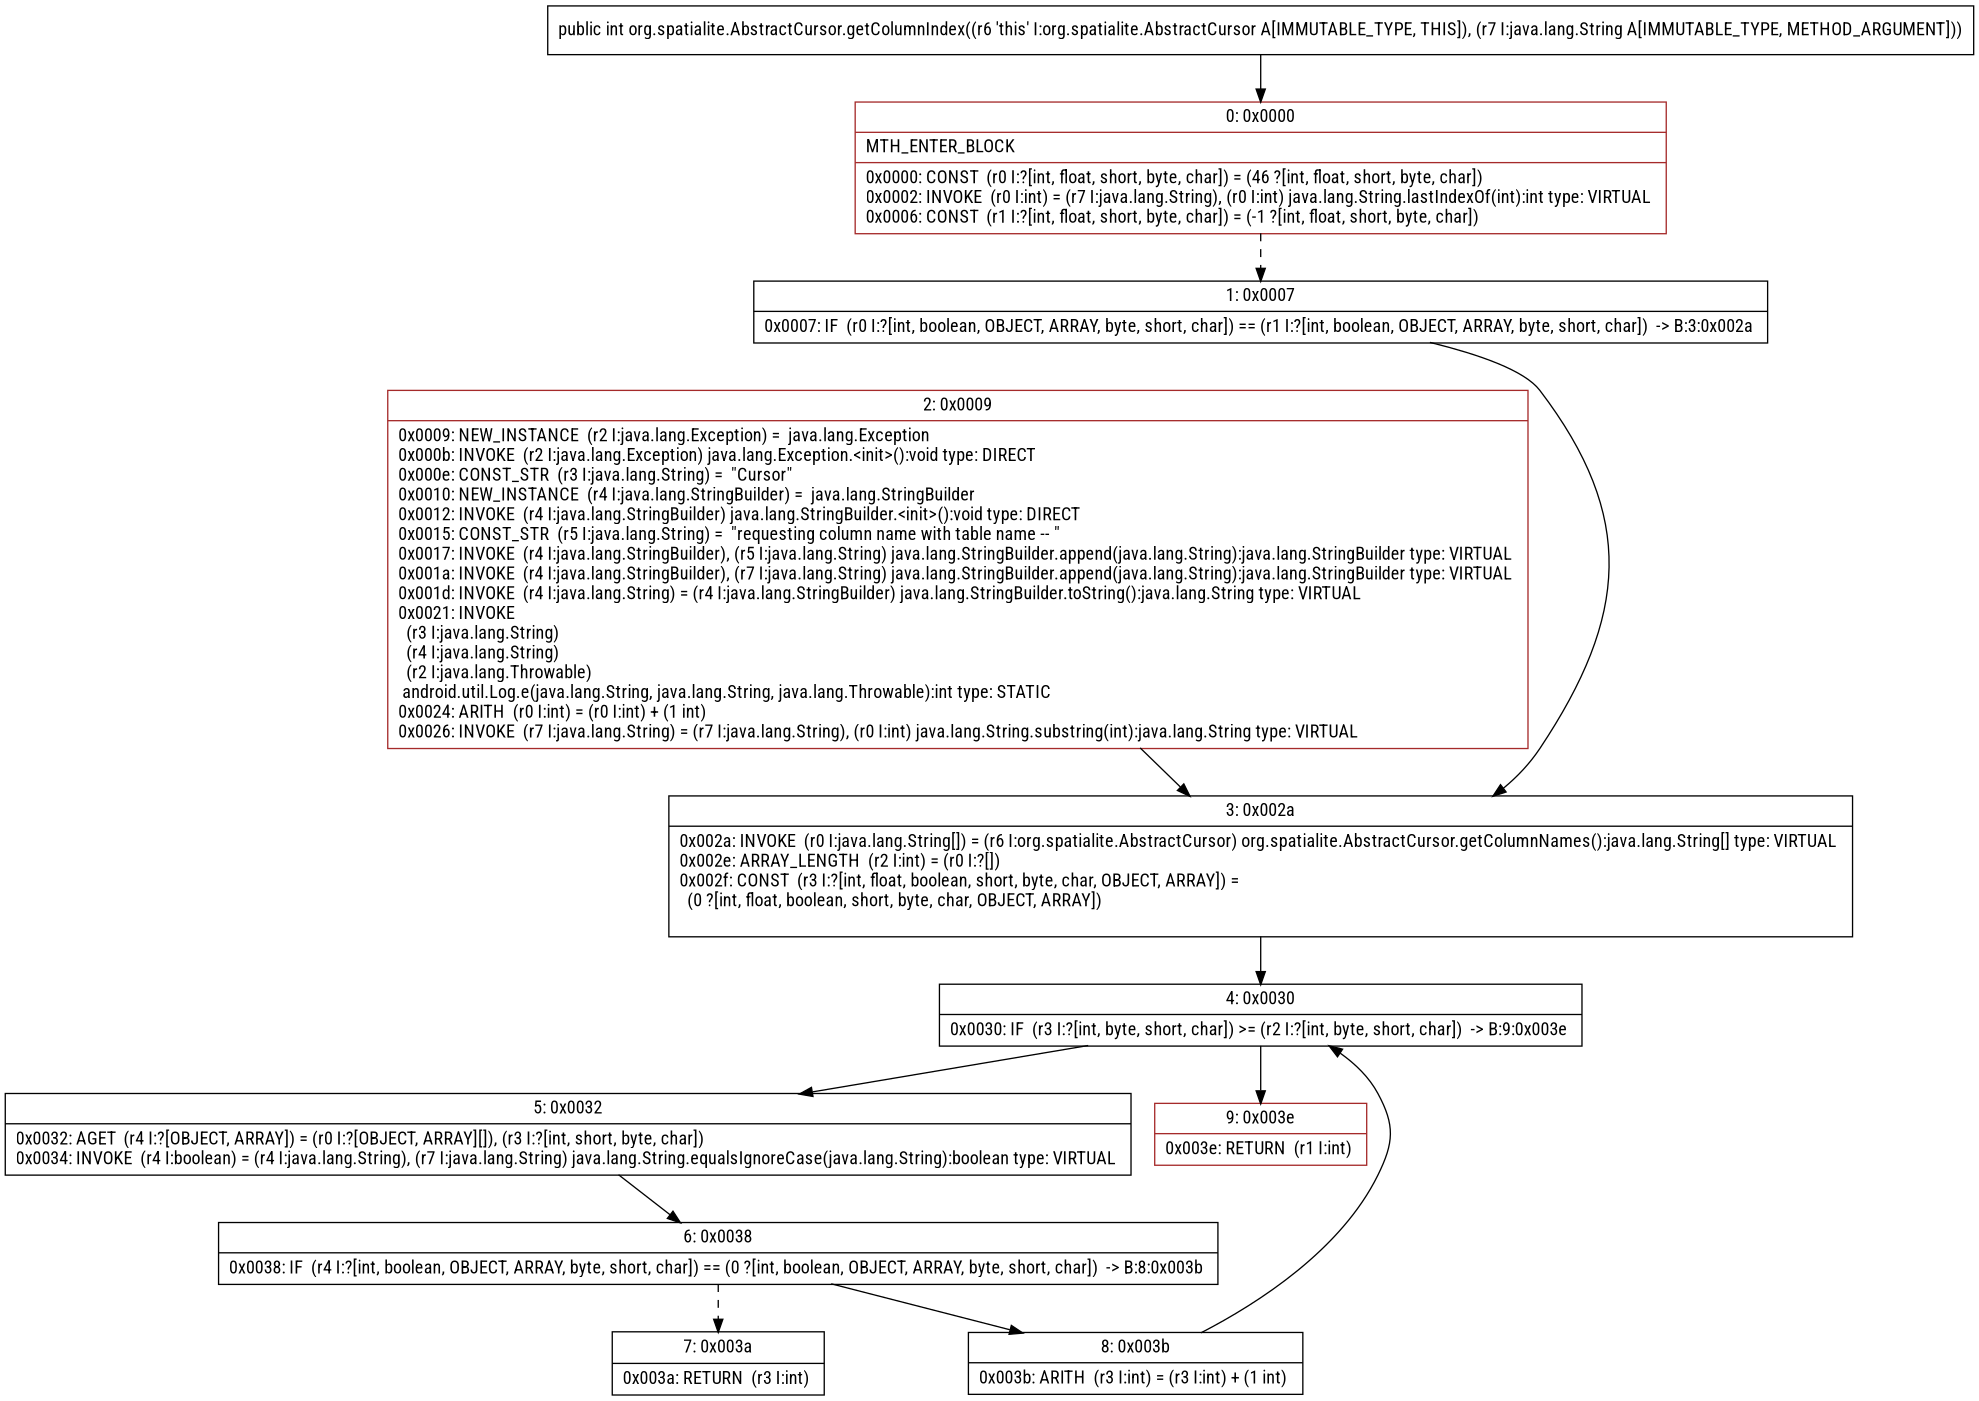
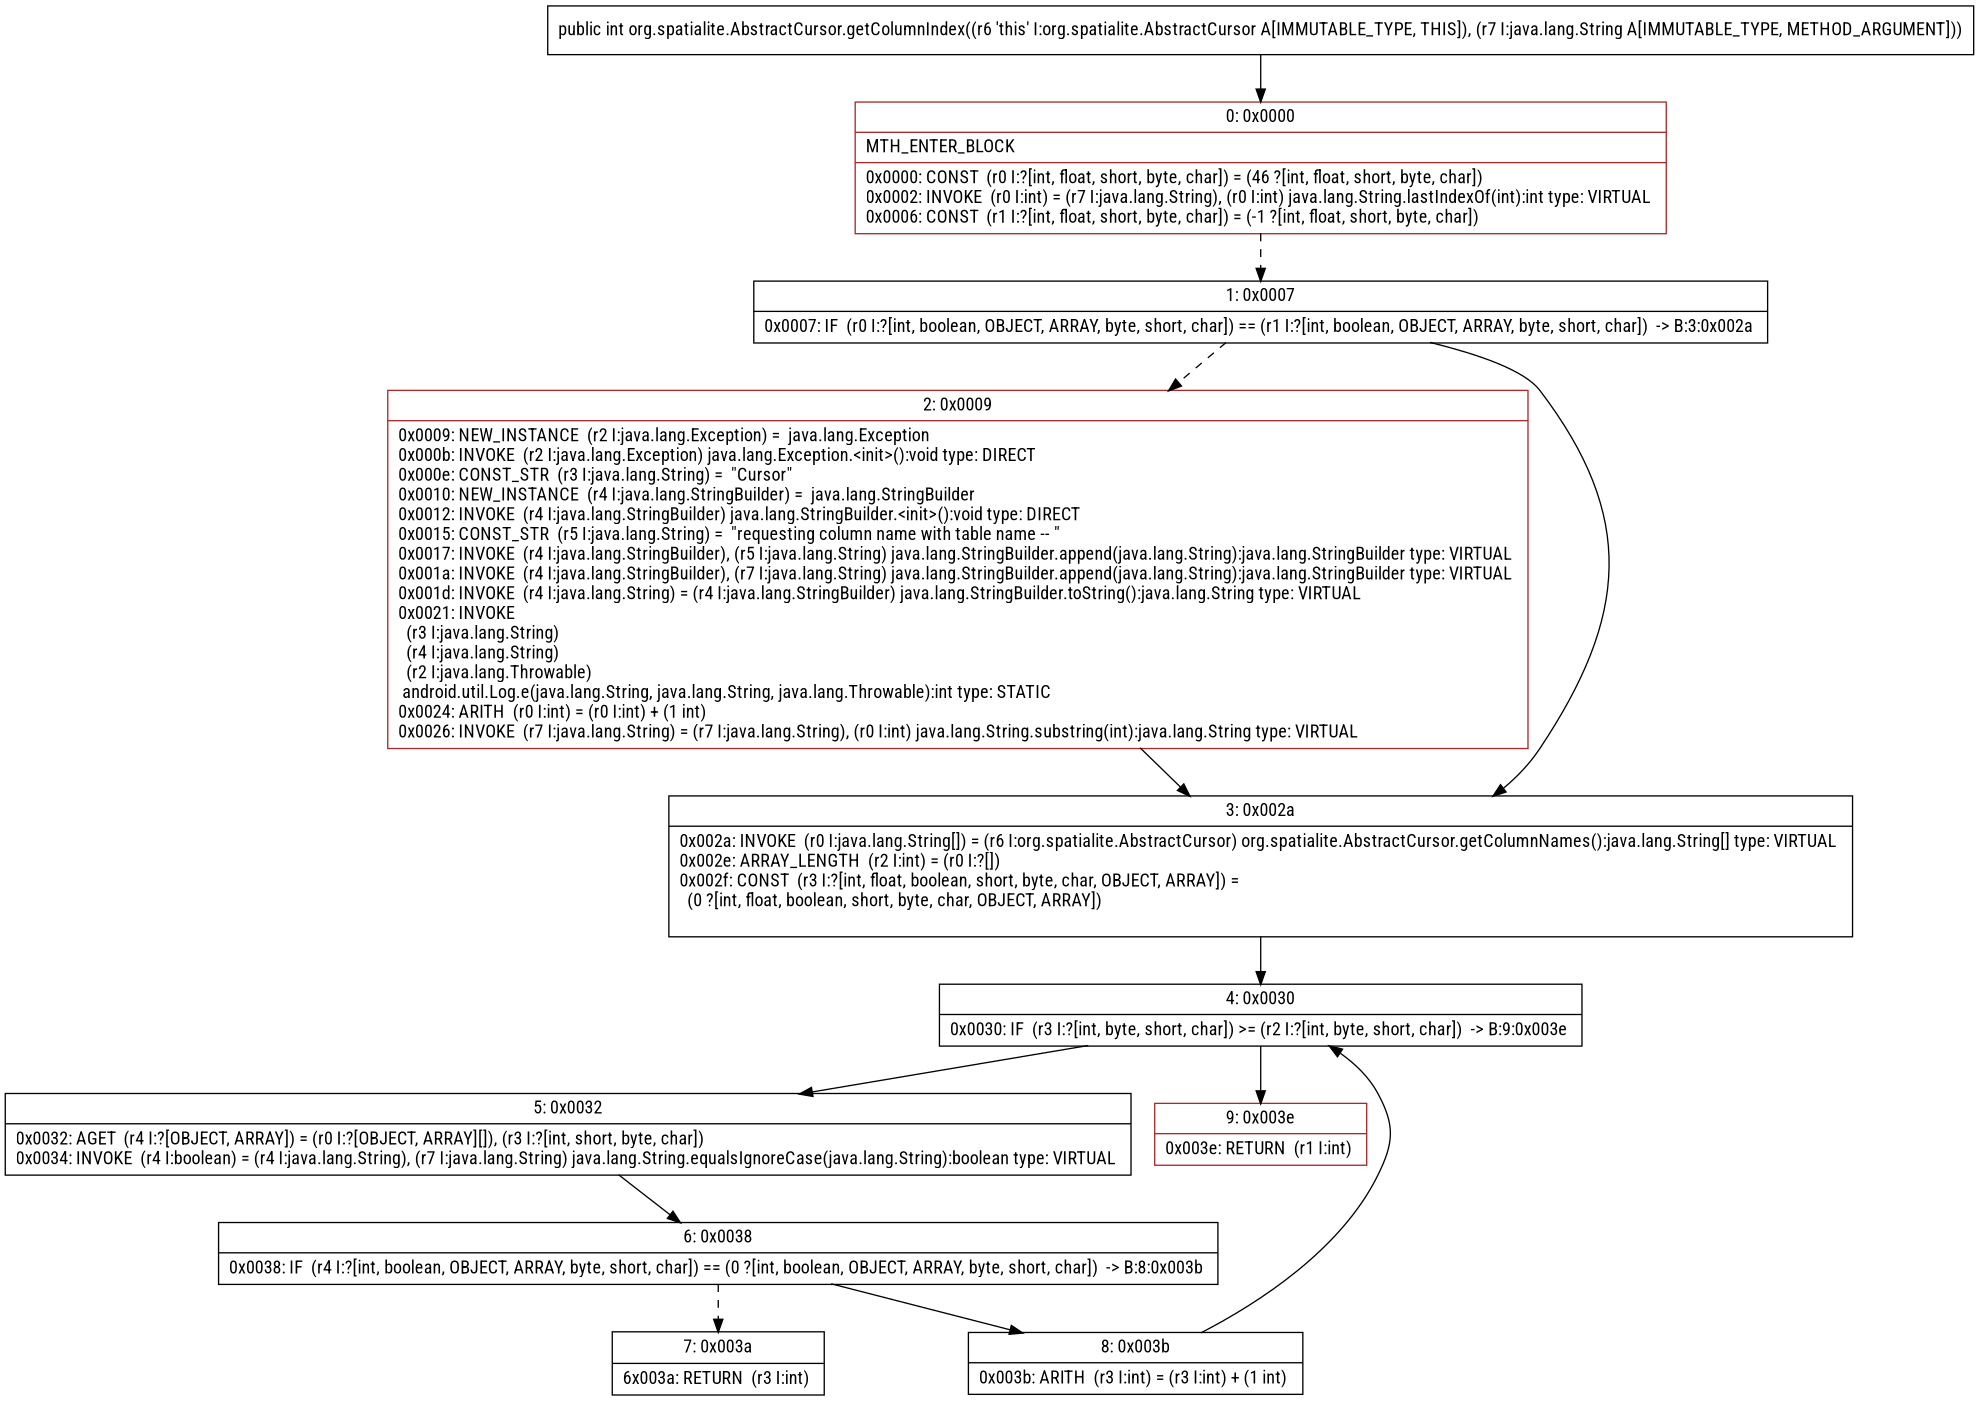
none -> (1202, 363)
(718, 1379) -> (718, 1379)
